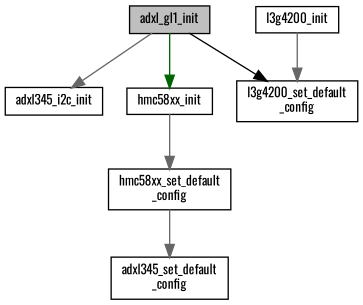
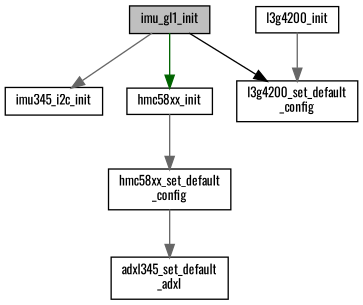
(170, 20) -> (170, 20)
(54, 101) -> (54, 101)
(170, 278) -> (170, 278)
